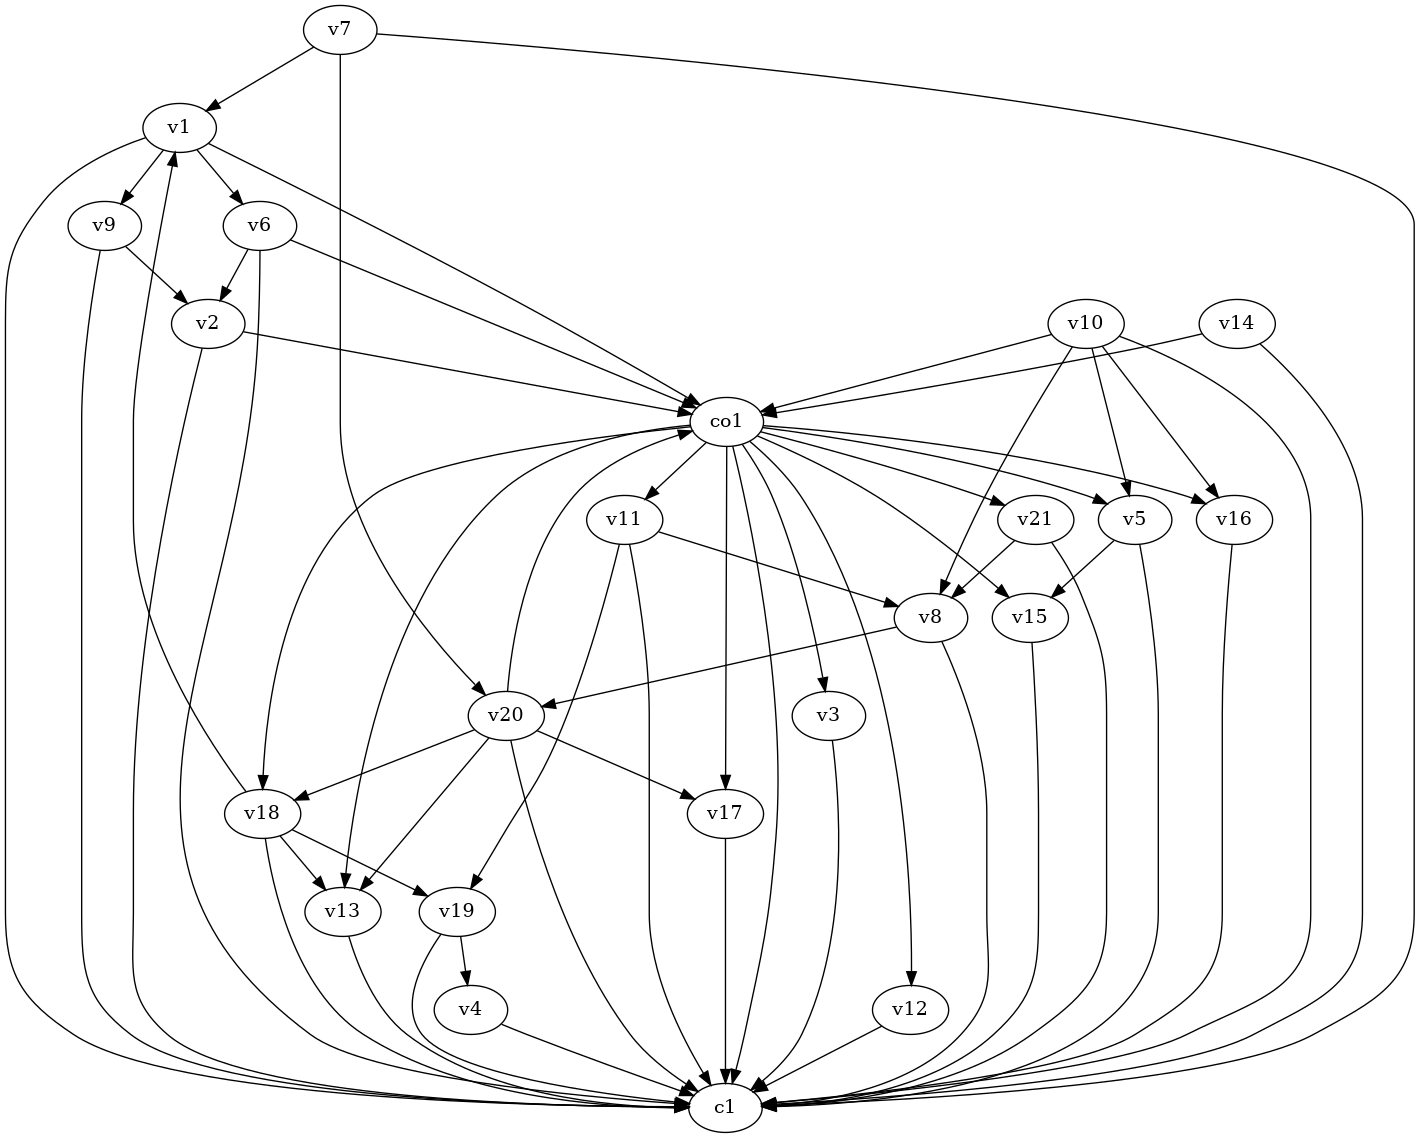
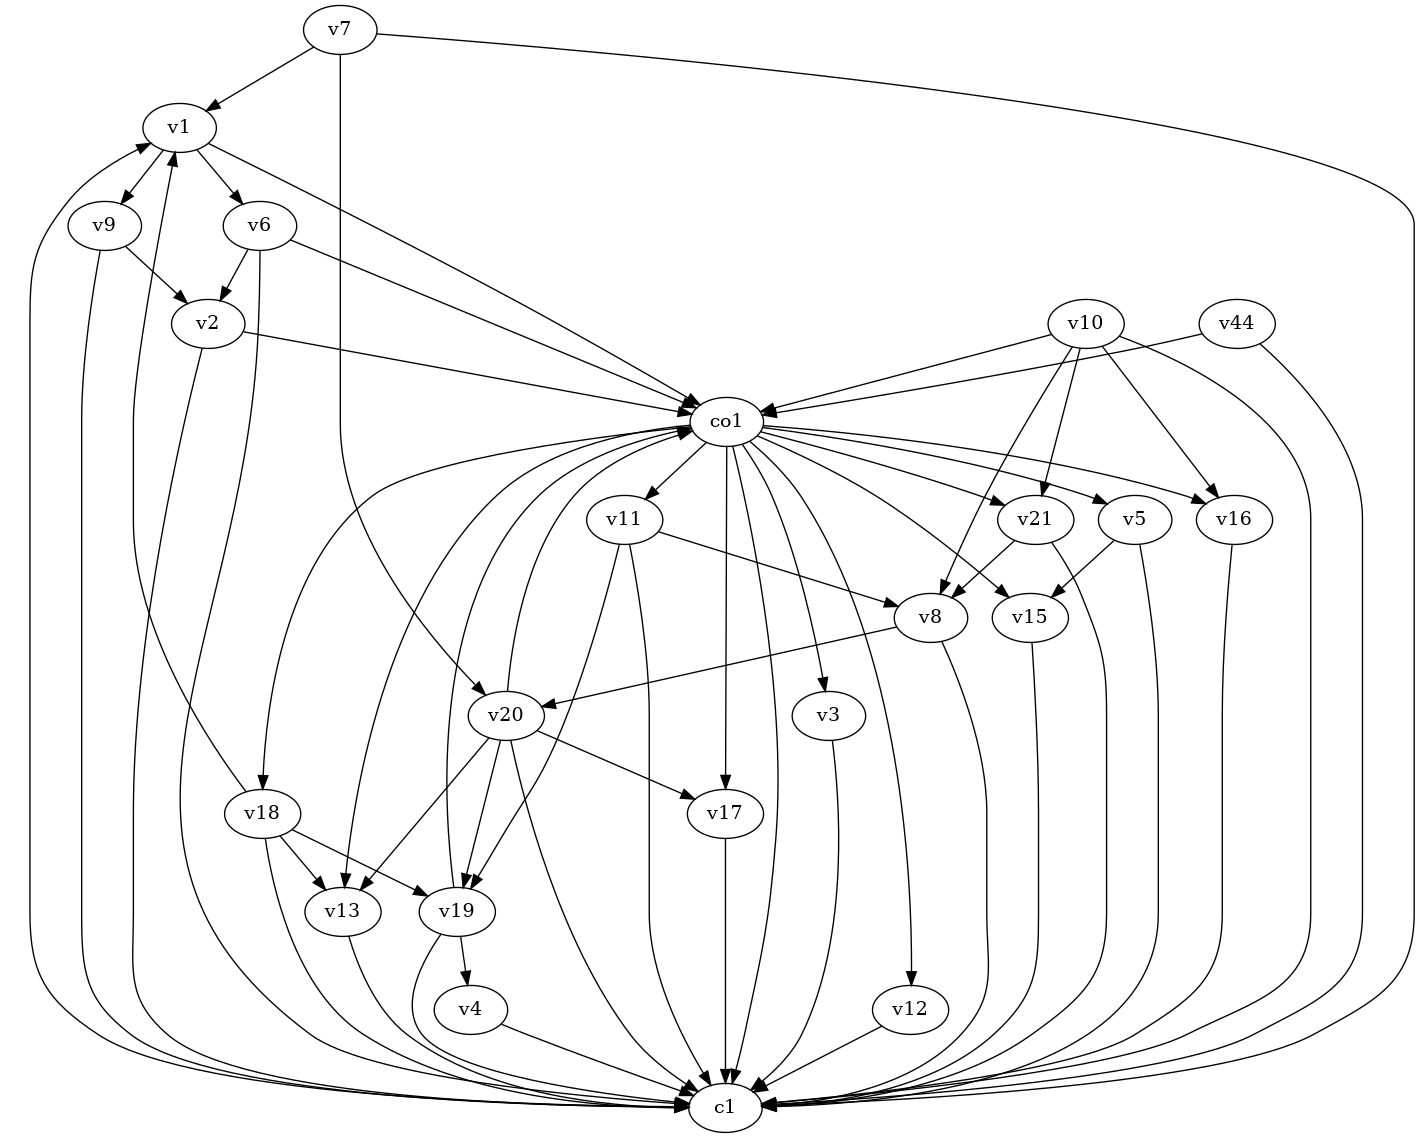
(1237, 324) -> (1237, 324)
(1109, 415) -> (1063, 415)
none -> (473, 606)
(391, 762) -> (484, 807)
(5, 870) -> (30, 882)
